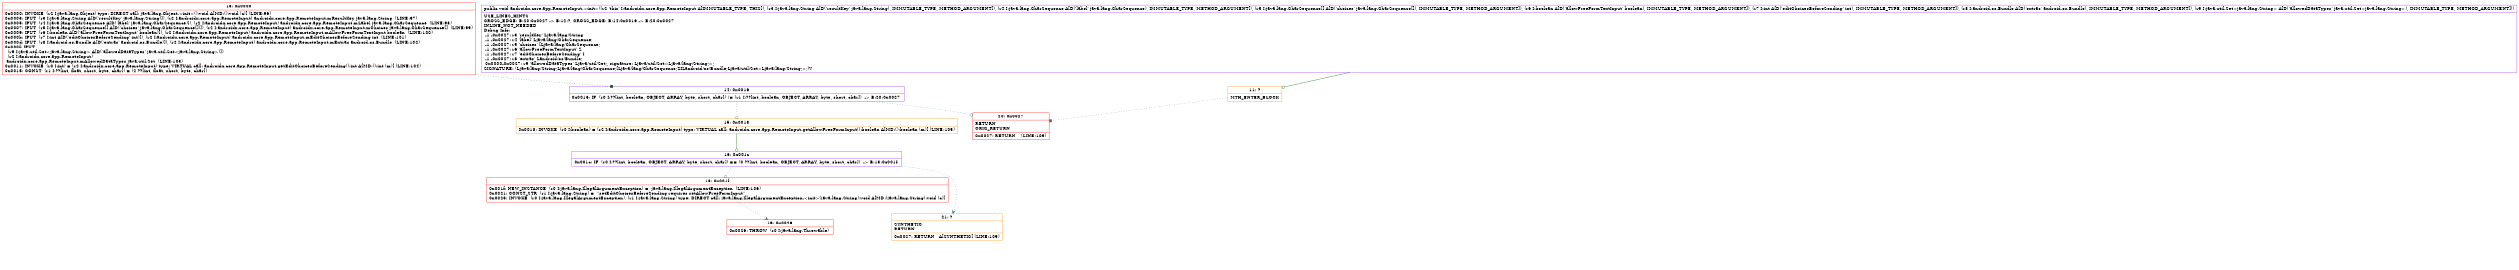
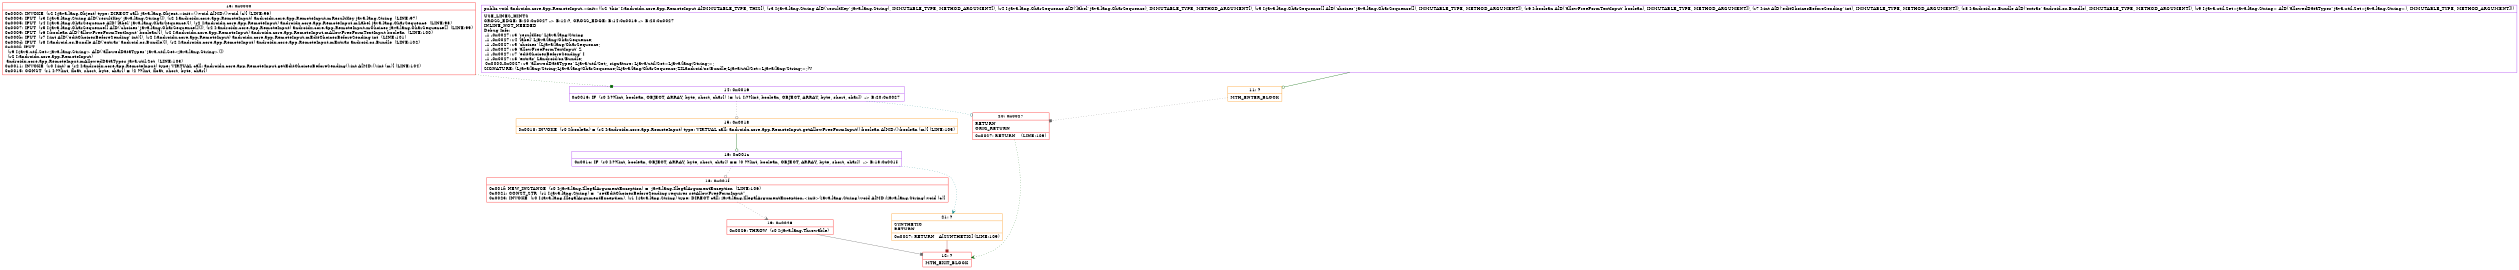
none -> (947, 260)
